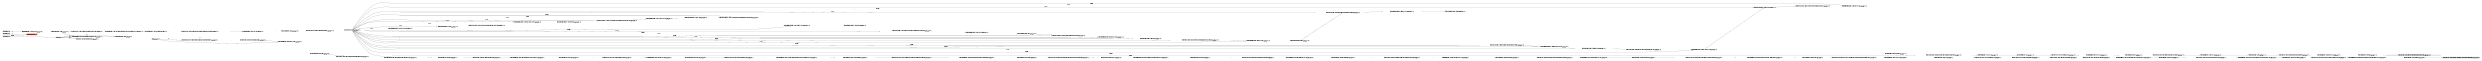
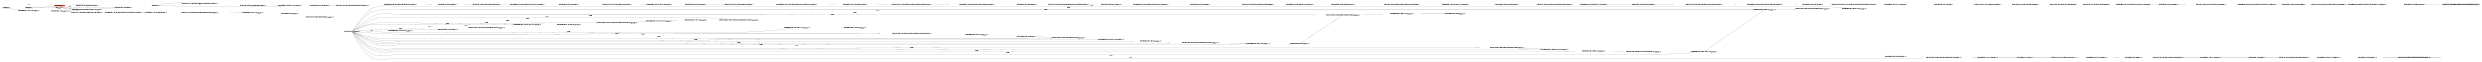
(6, 34) -> none
